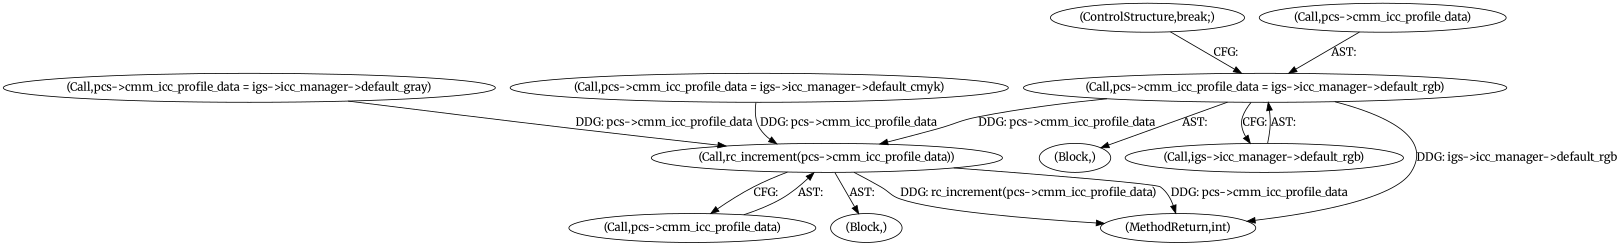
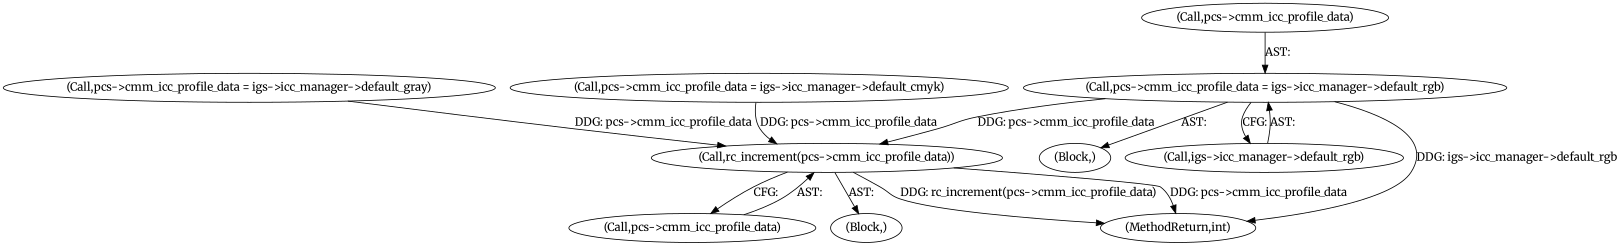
(1148, 18) -> none
